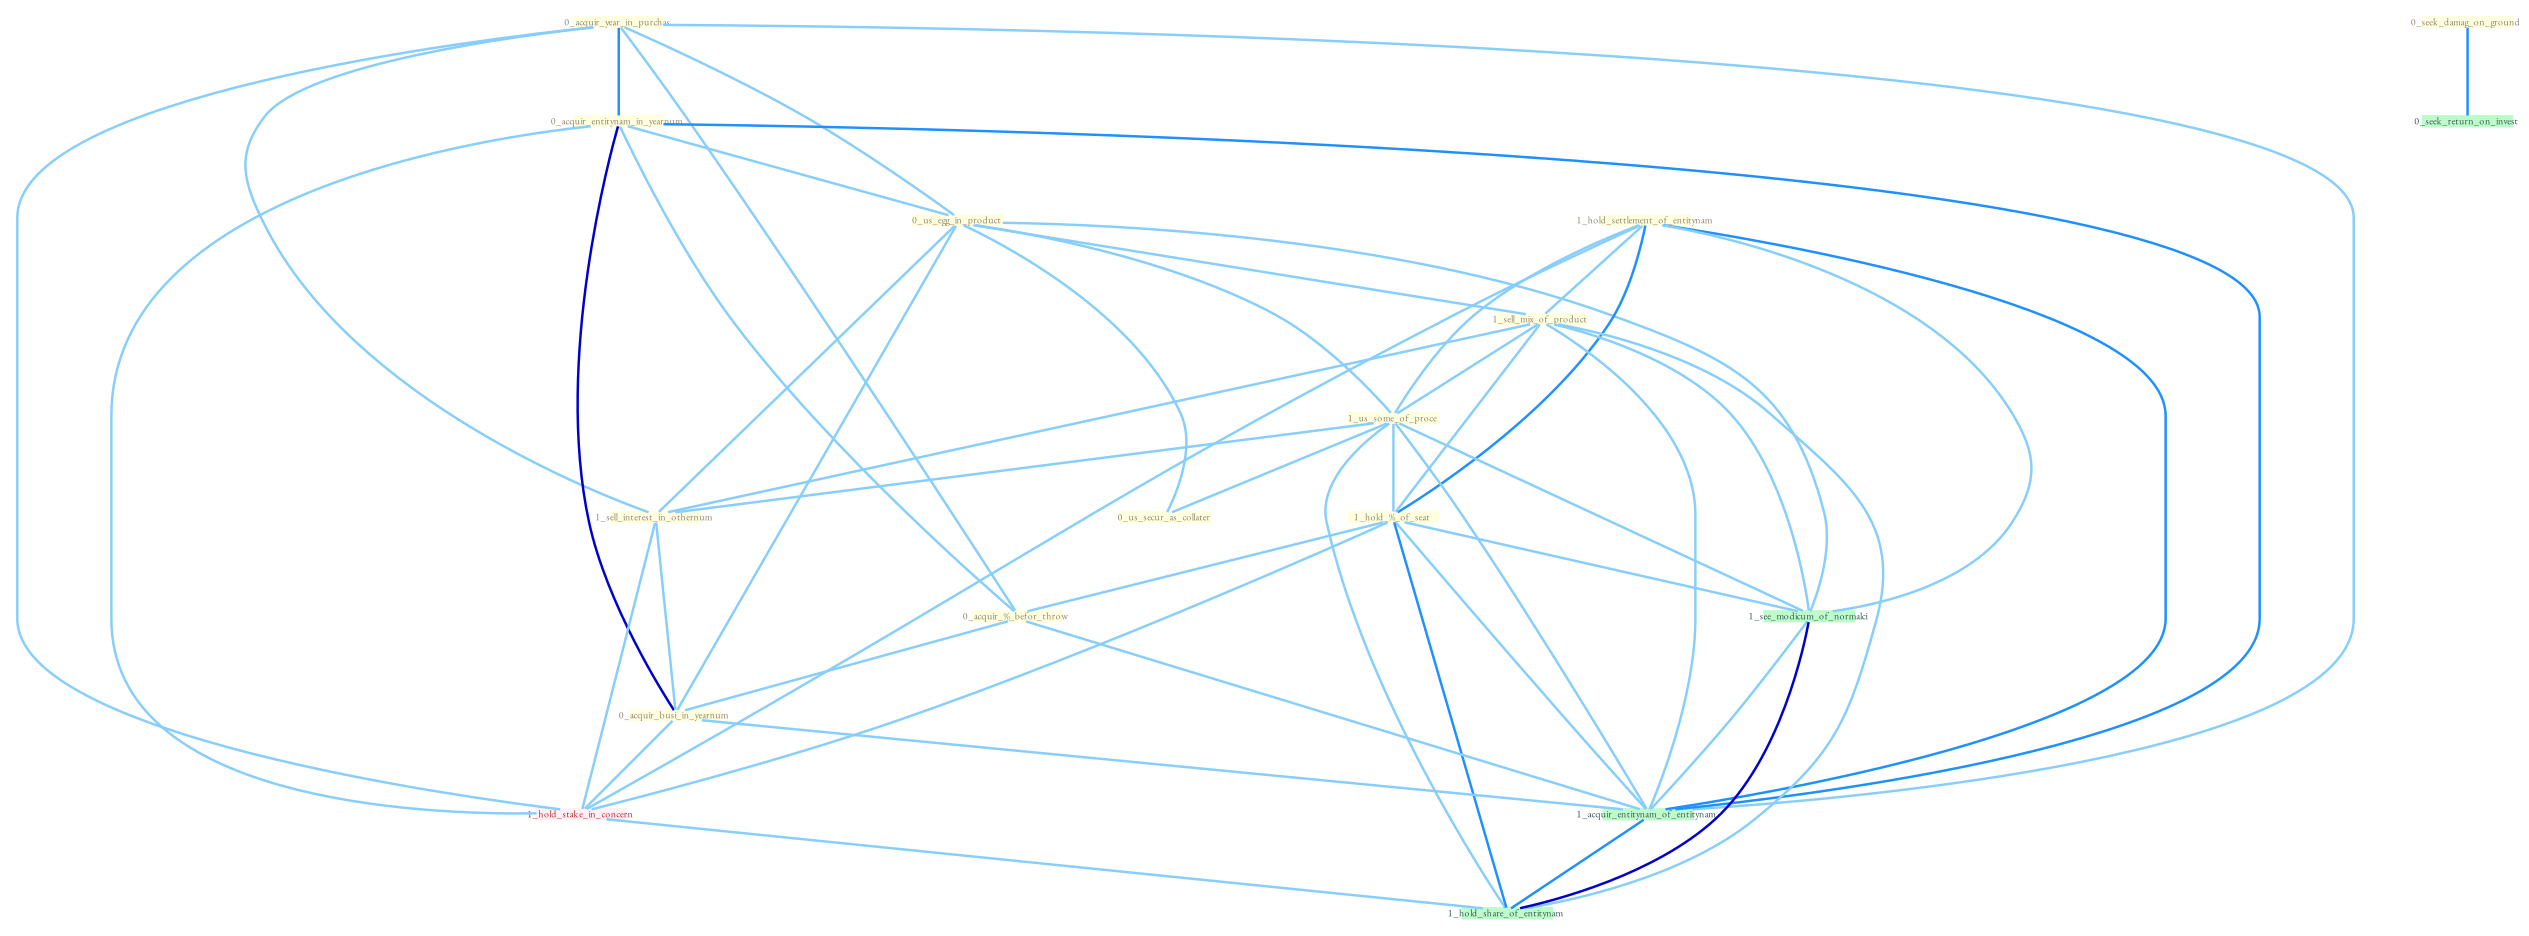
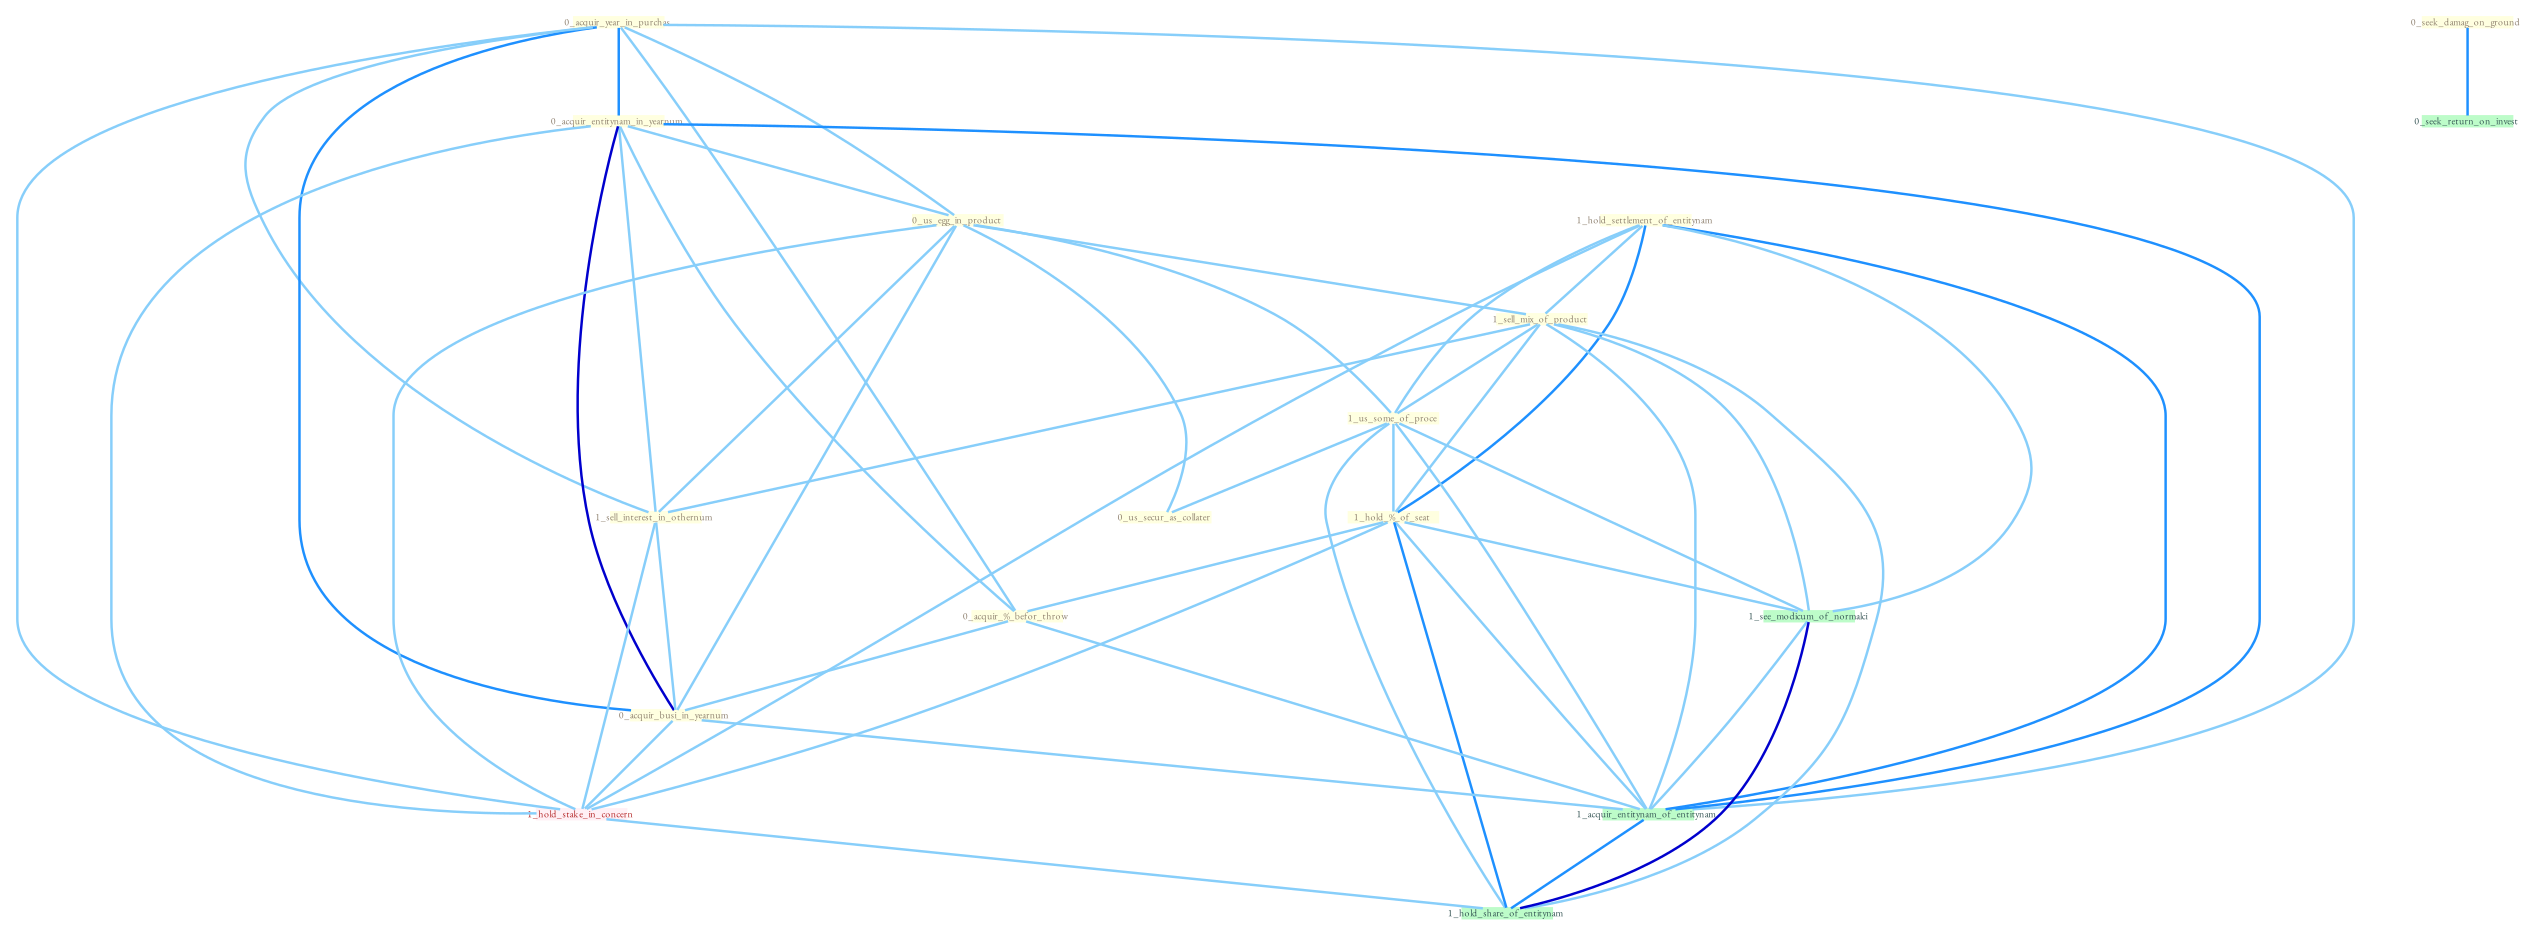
(1486, 279) -> (423, 367)
none -> (299, 386)
(1025, 468) -> (637, 319)
